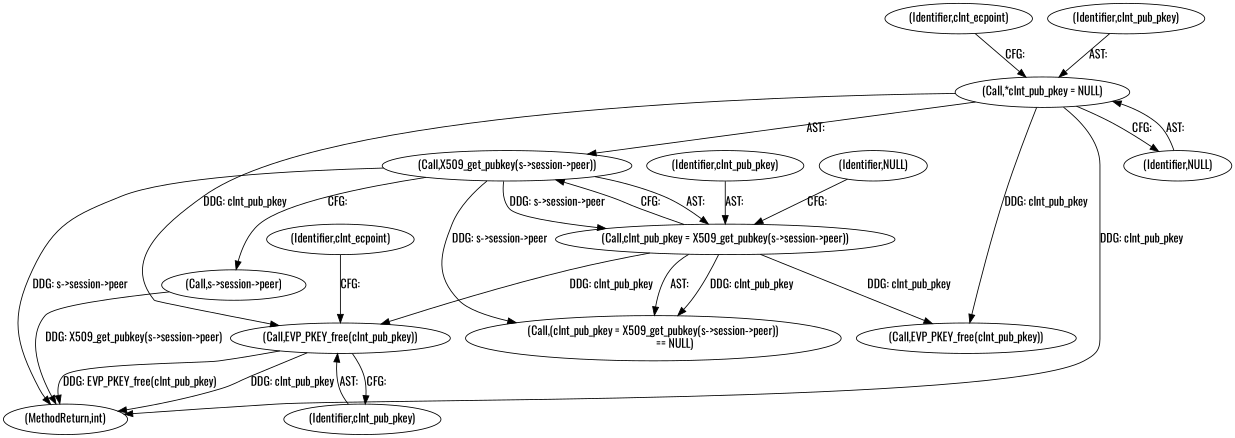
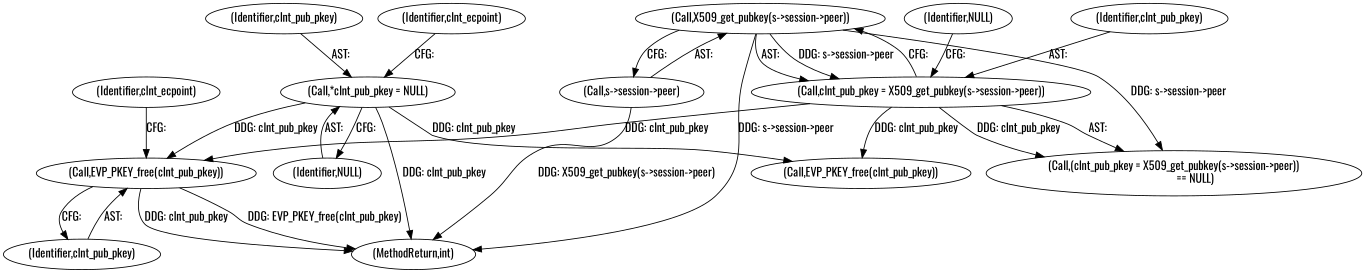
(786, 128) -> (684, 55)
